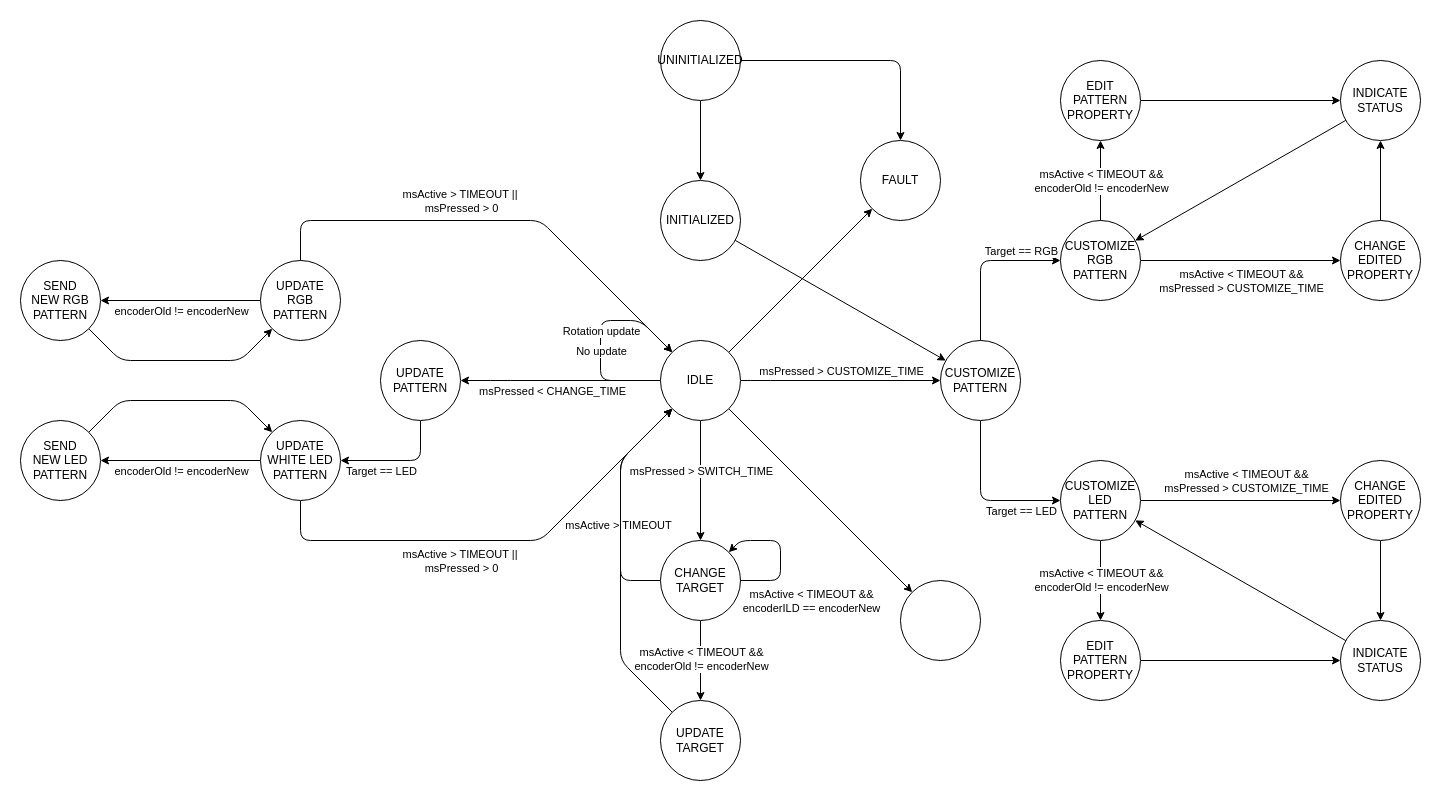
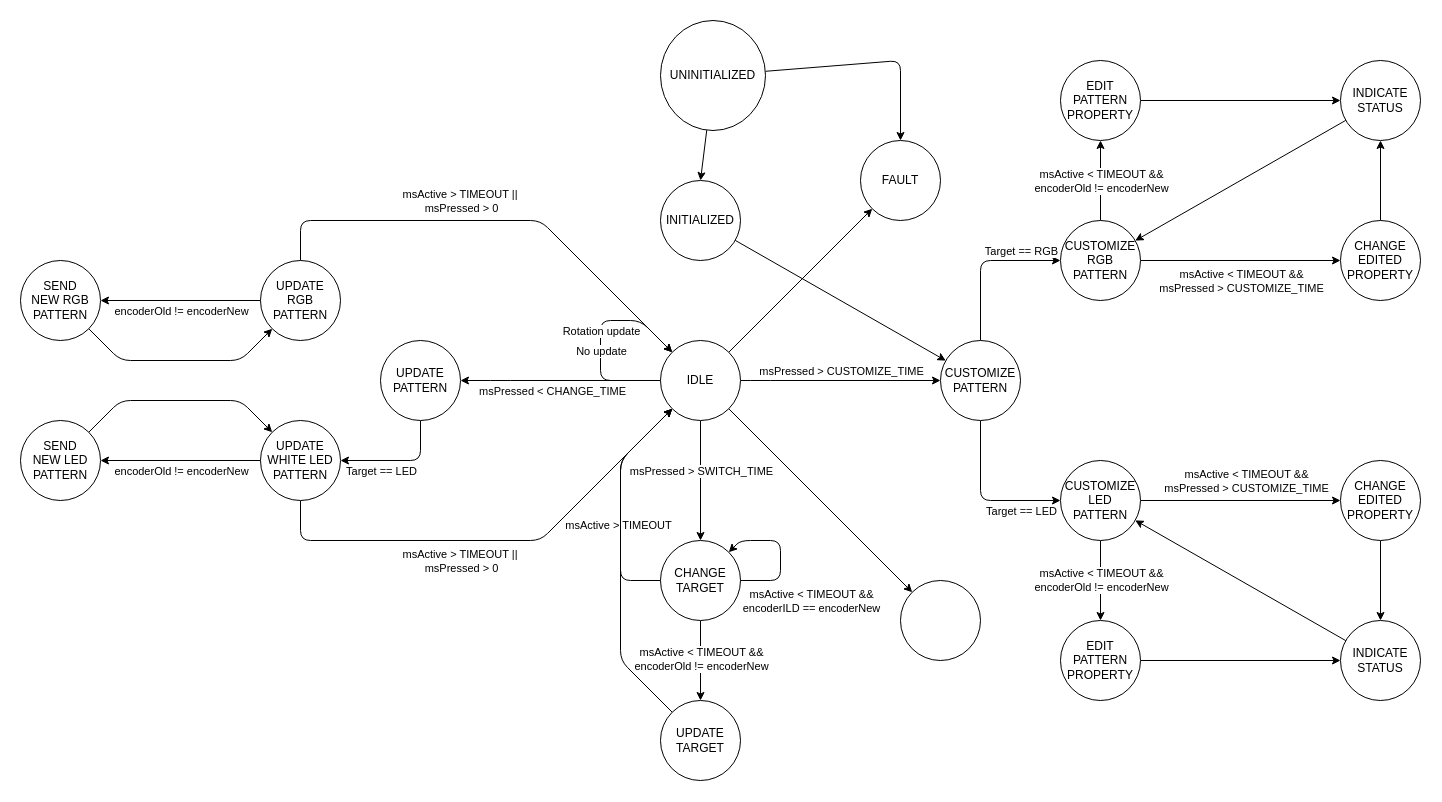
(701, 61) -> (713, 76)
